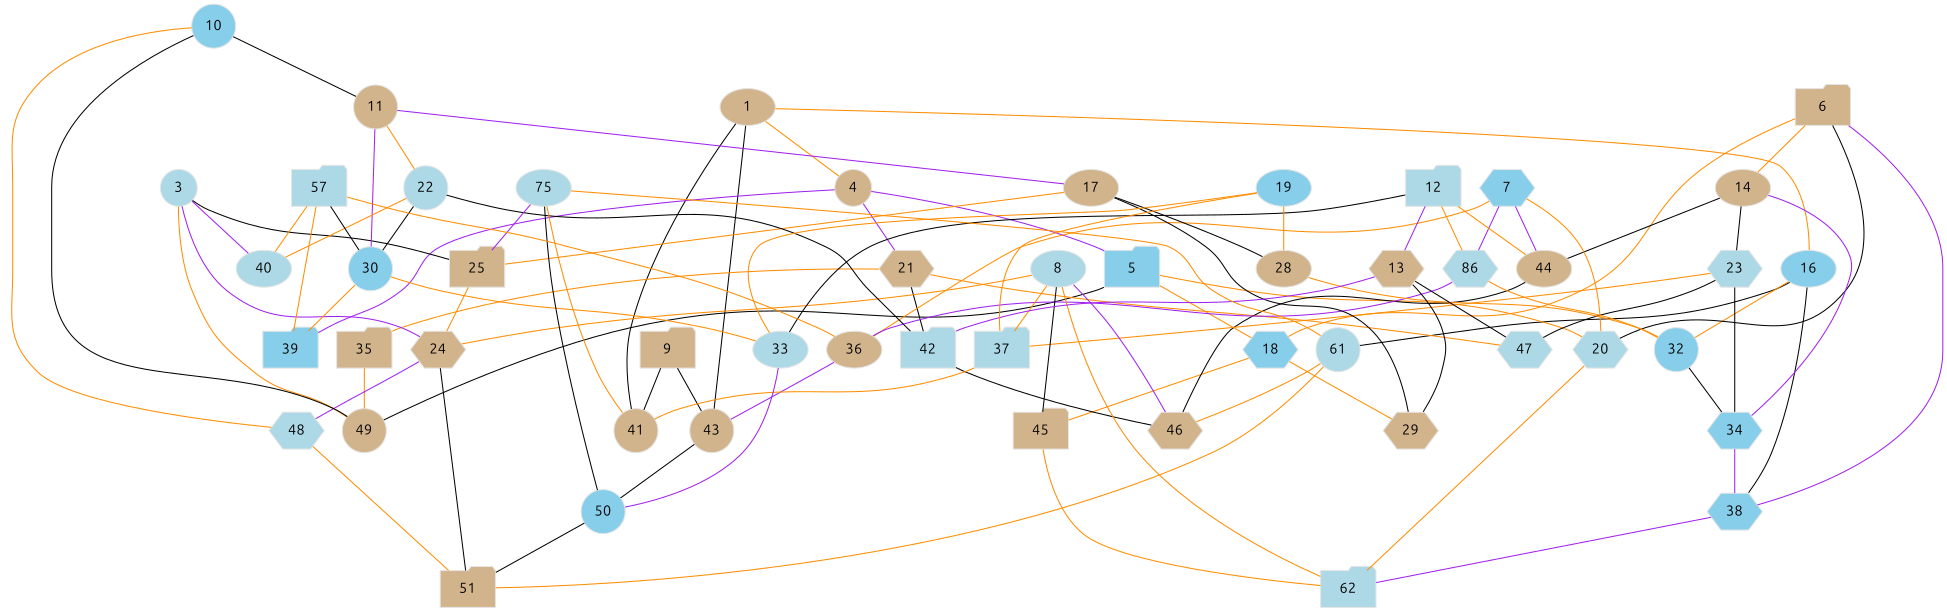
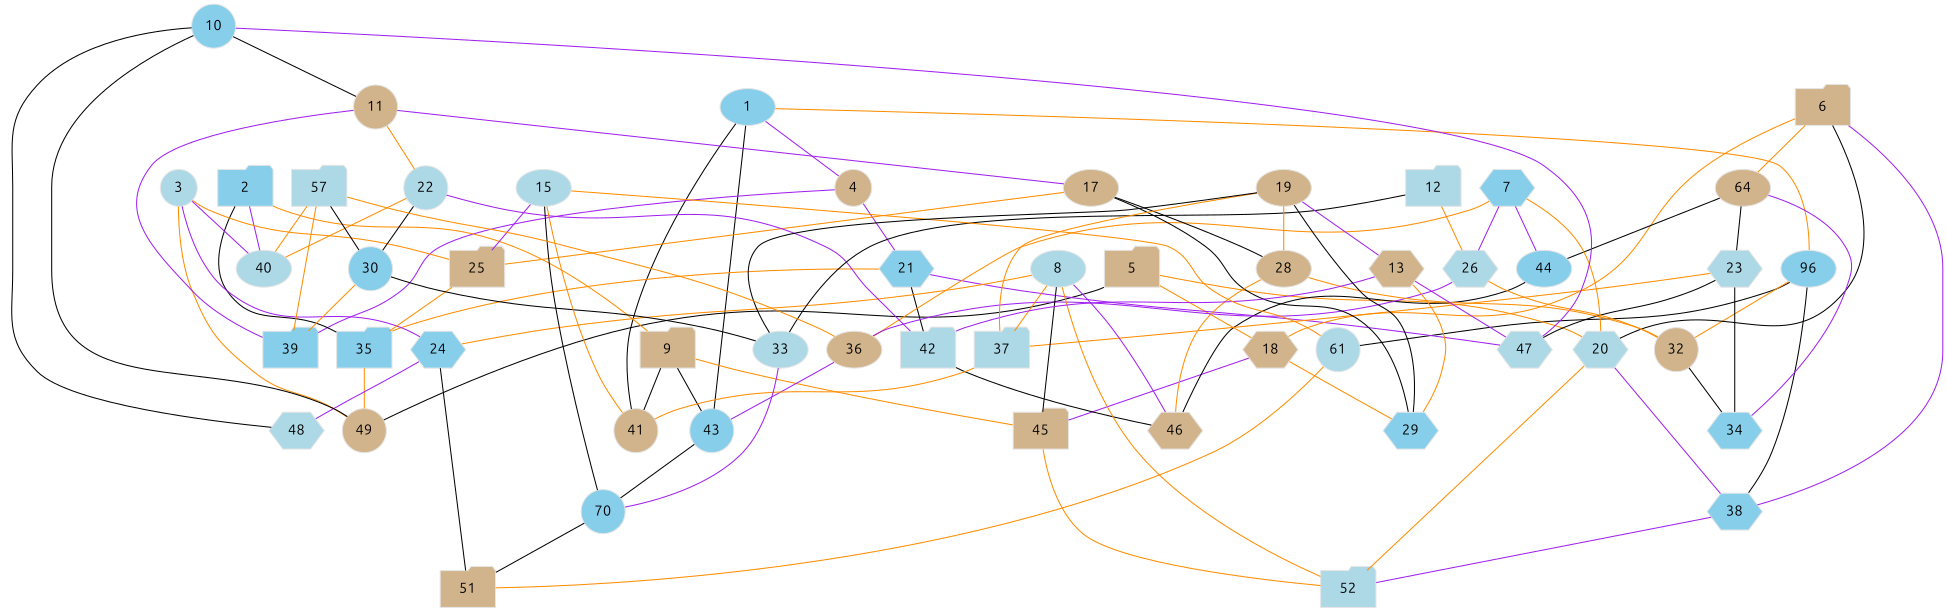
none -> (995, 78)
(748, 107) -> (748, 107)
(802, 149) -> (802, 149)
none -> (245, 188)
(373, 188) -> (146, 174)
(544, 188) -> (544, 188)
(1284, 188) -> (1284, 188)
(1743, 188) -> (1743, 188)
(931, 202) -> none
(698, 215) -> (698, 215)
(886, 222) -> (886, 222)
(1414, 231) -> (1335, 225)
(299, 233) -> (299, 233)
(1495, 233) -> none
(13, 266) -> (13, 266)
(907, 269) -> (907, 269)
(1132, 269) -> (1132, 269)
(1470, 269) -> (1470, 269)
(1544, 269) -> (1544, 269)
(1809, 269) -> (1809, 269)
(460, 304) -> (421, 309)
(564, 309) -> (564, 309)
(1461, 309) -> (1461, 309)
none -> (1398, 321)
(1343, 325) -> (1343, 325)
(1446, 346) -> (1446, 346)
(364, 350) -> (364, 350)
(438, 350) -> (438, 350)
(1270, 350) -> (1270, 350)
(1676, 350) -> (1676, 350)
(1163, 388) -> (1163, 388)
(1260, 395) -> (1193, 339)
none -> (869, 399)
(712, 431) -> (712, 431)
(1411, 431) -> (1411, 431)
(1735, 471) -> (1668, 431)
(381, 508) -> none
(603, 512) -> (603, 512)
(1348, 589) -> (1348, 589)
